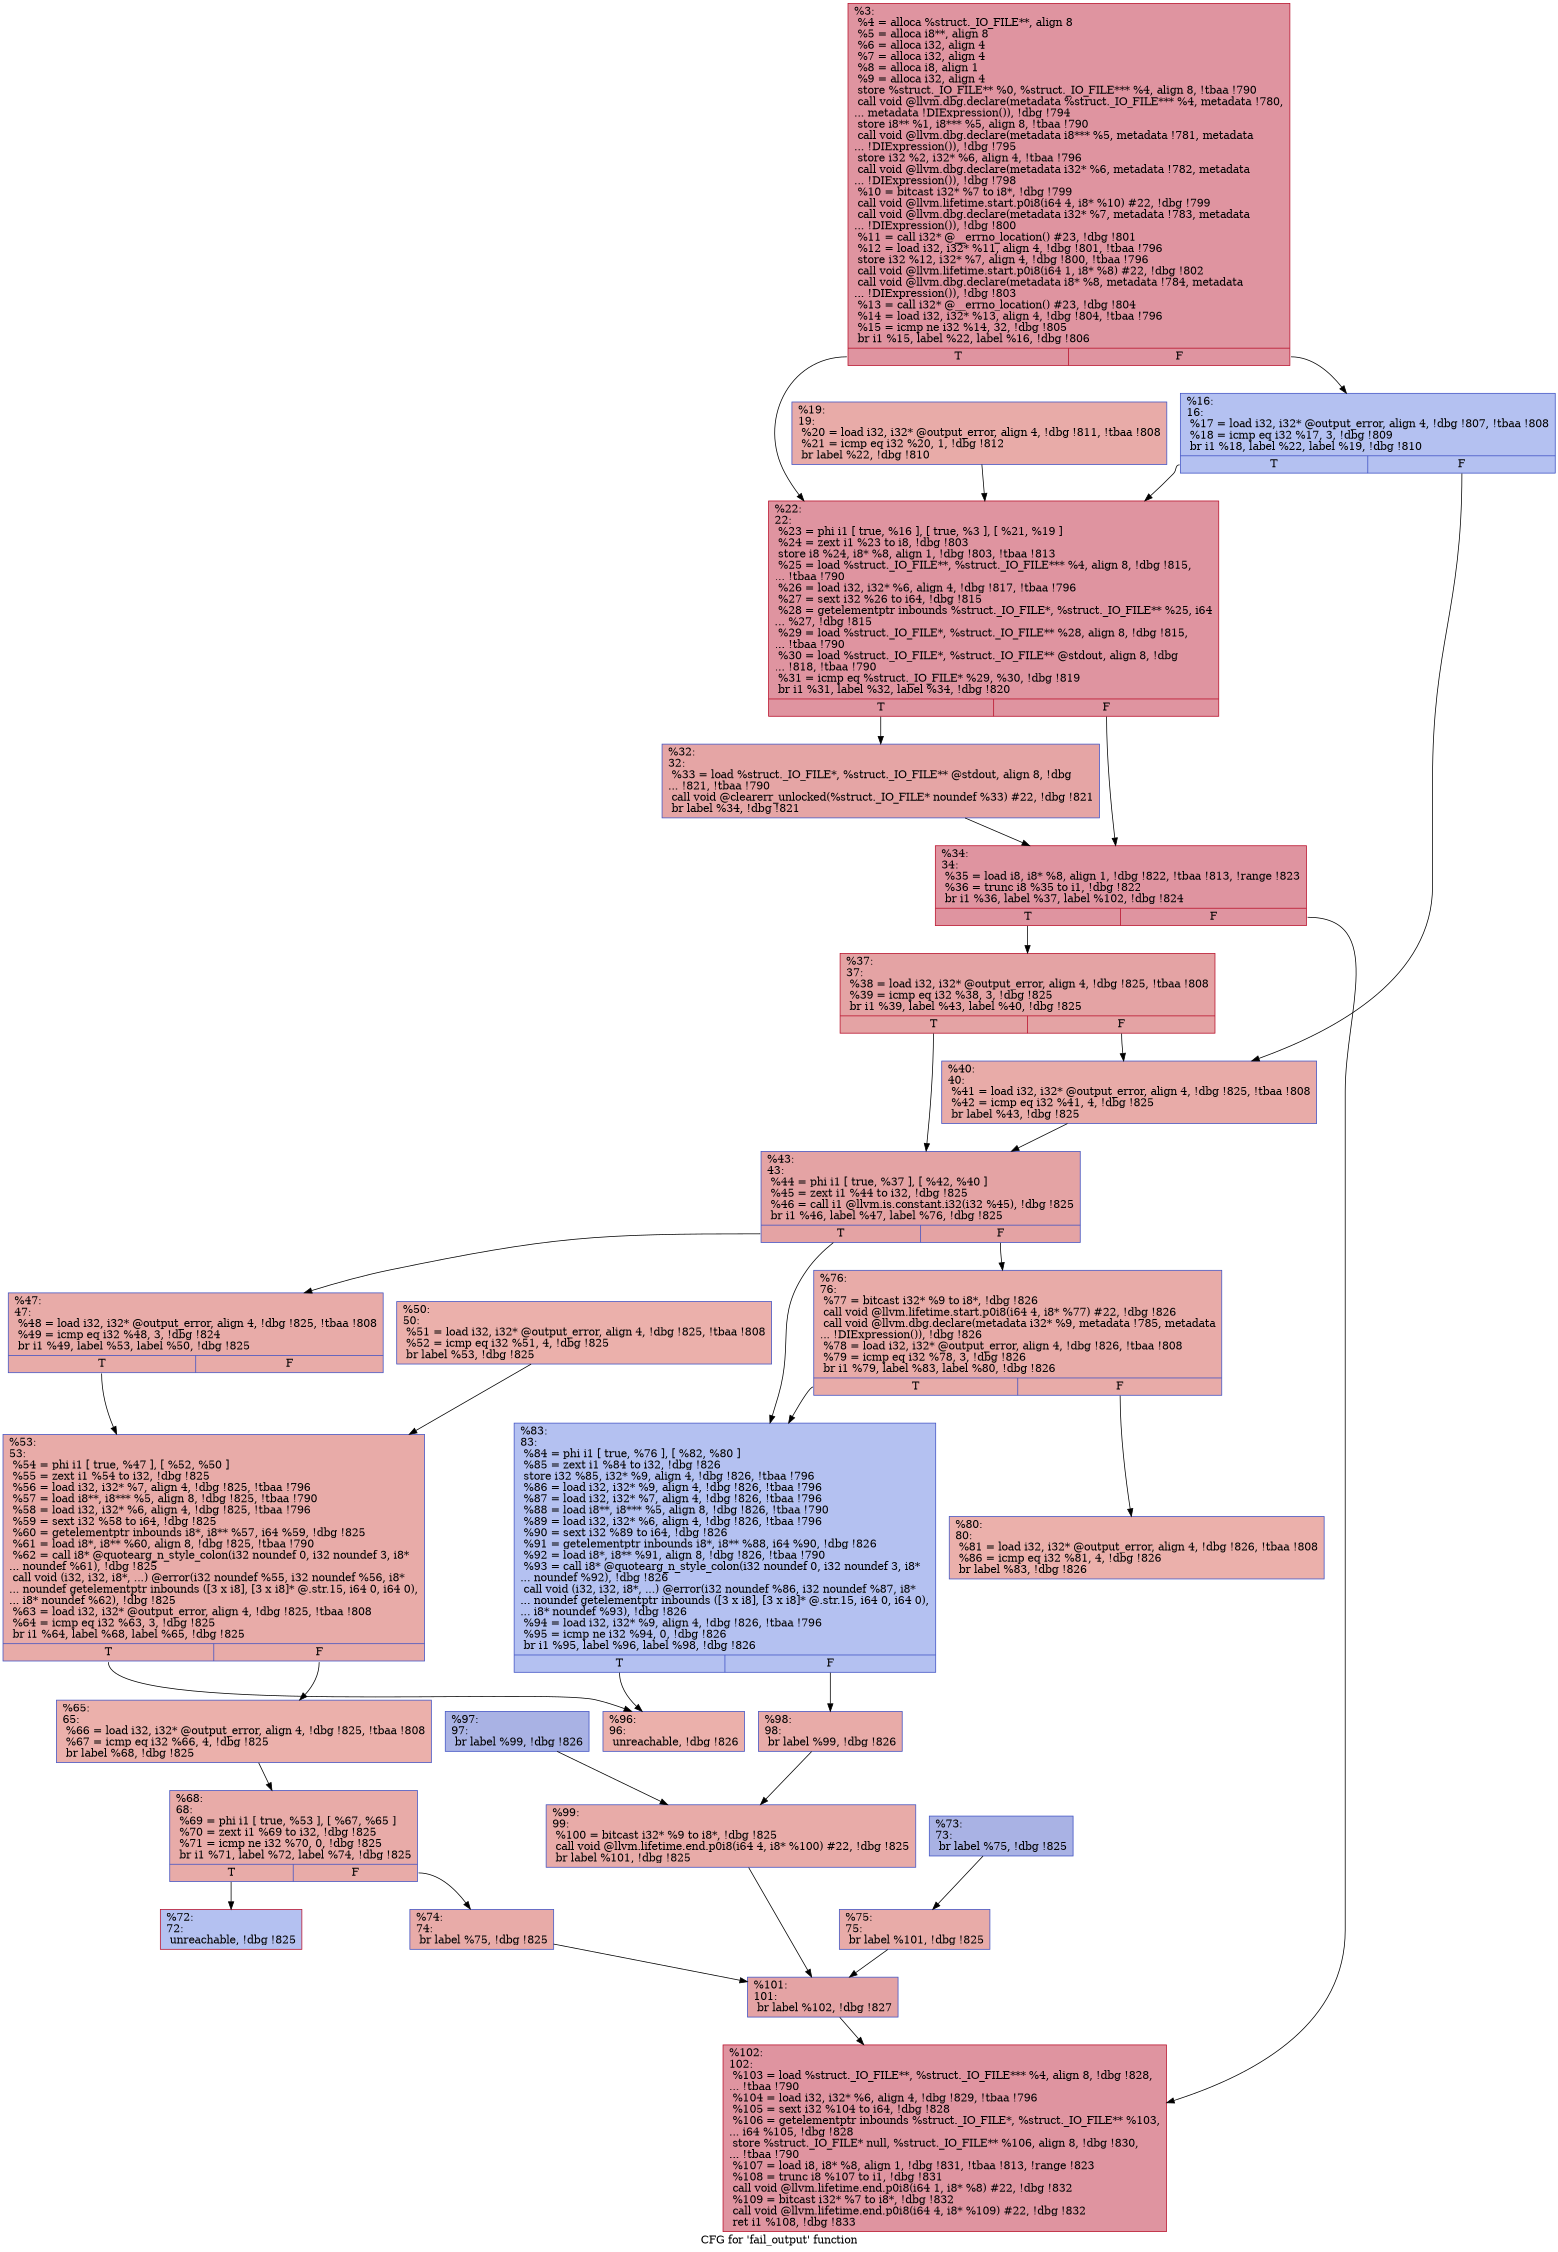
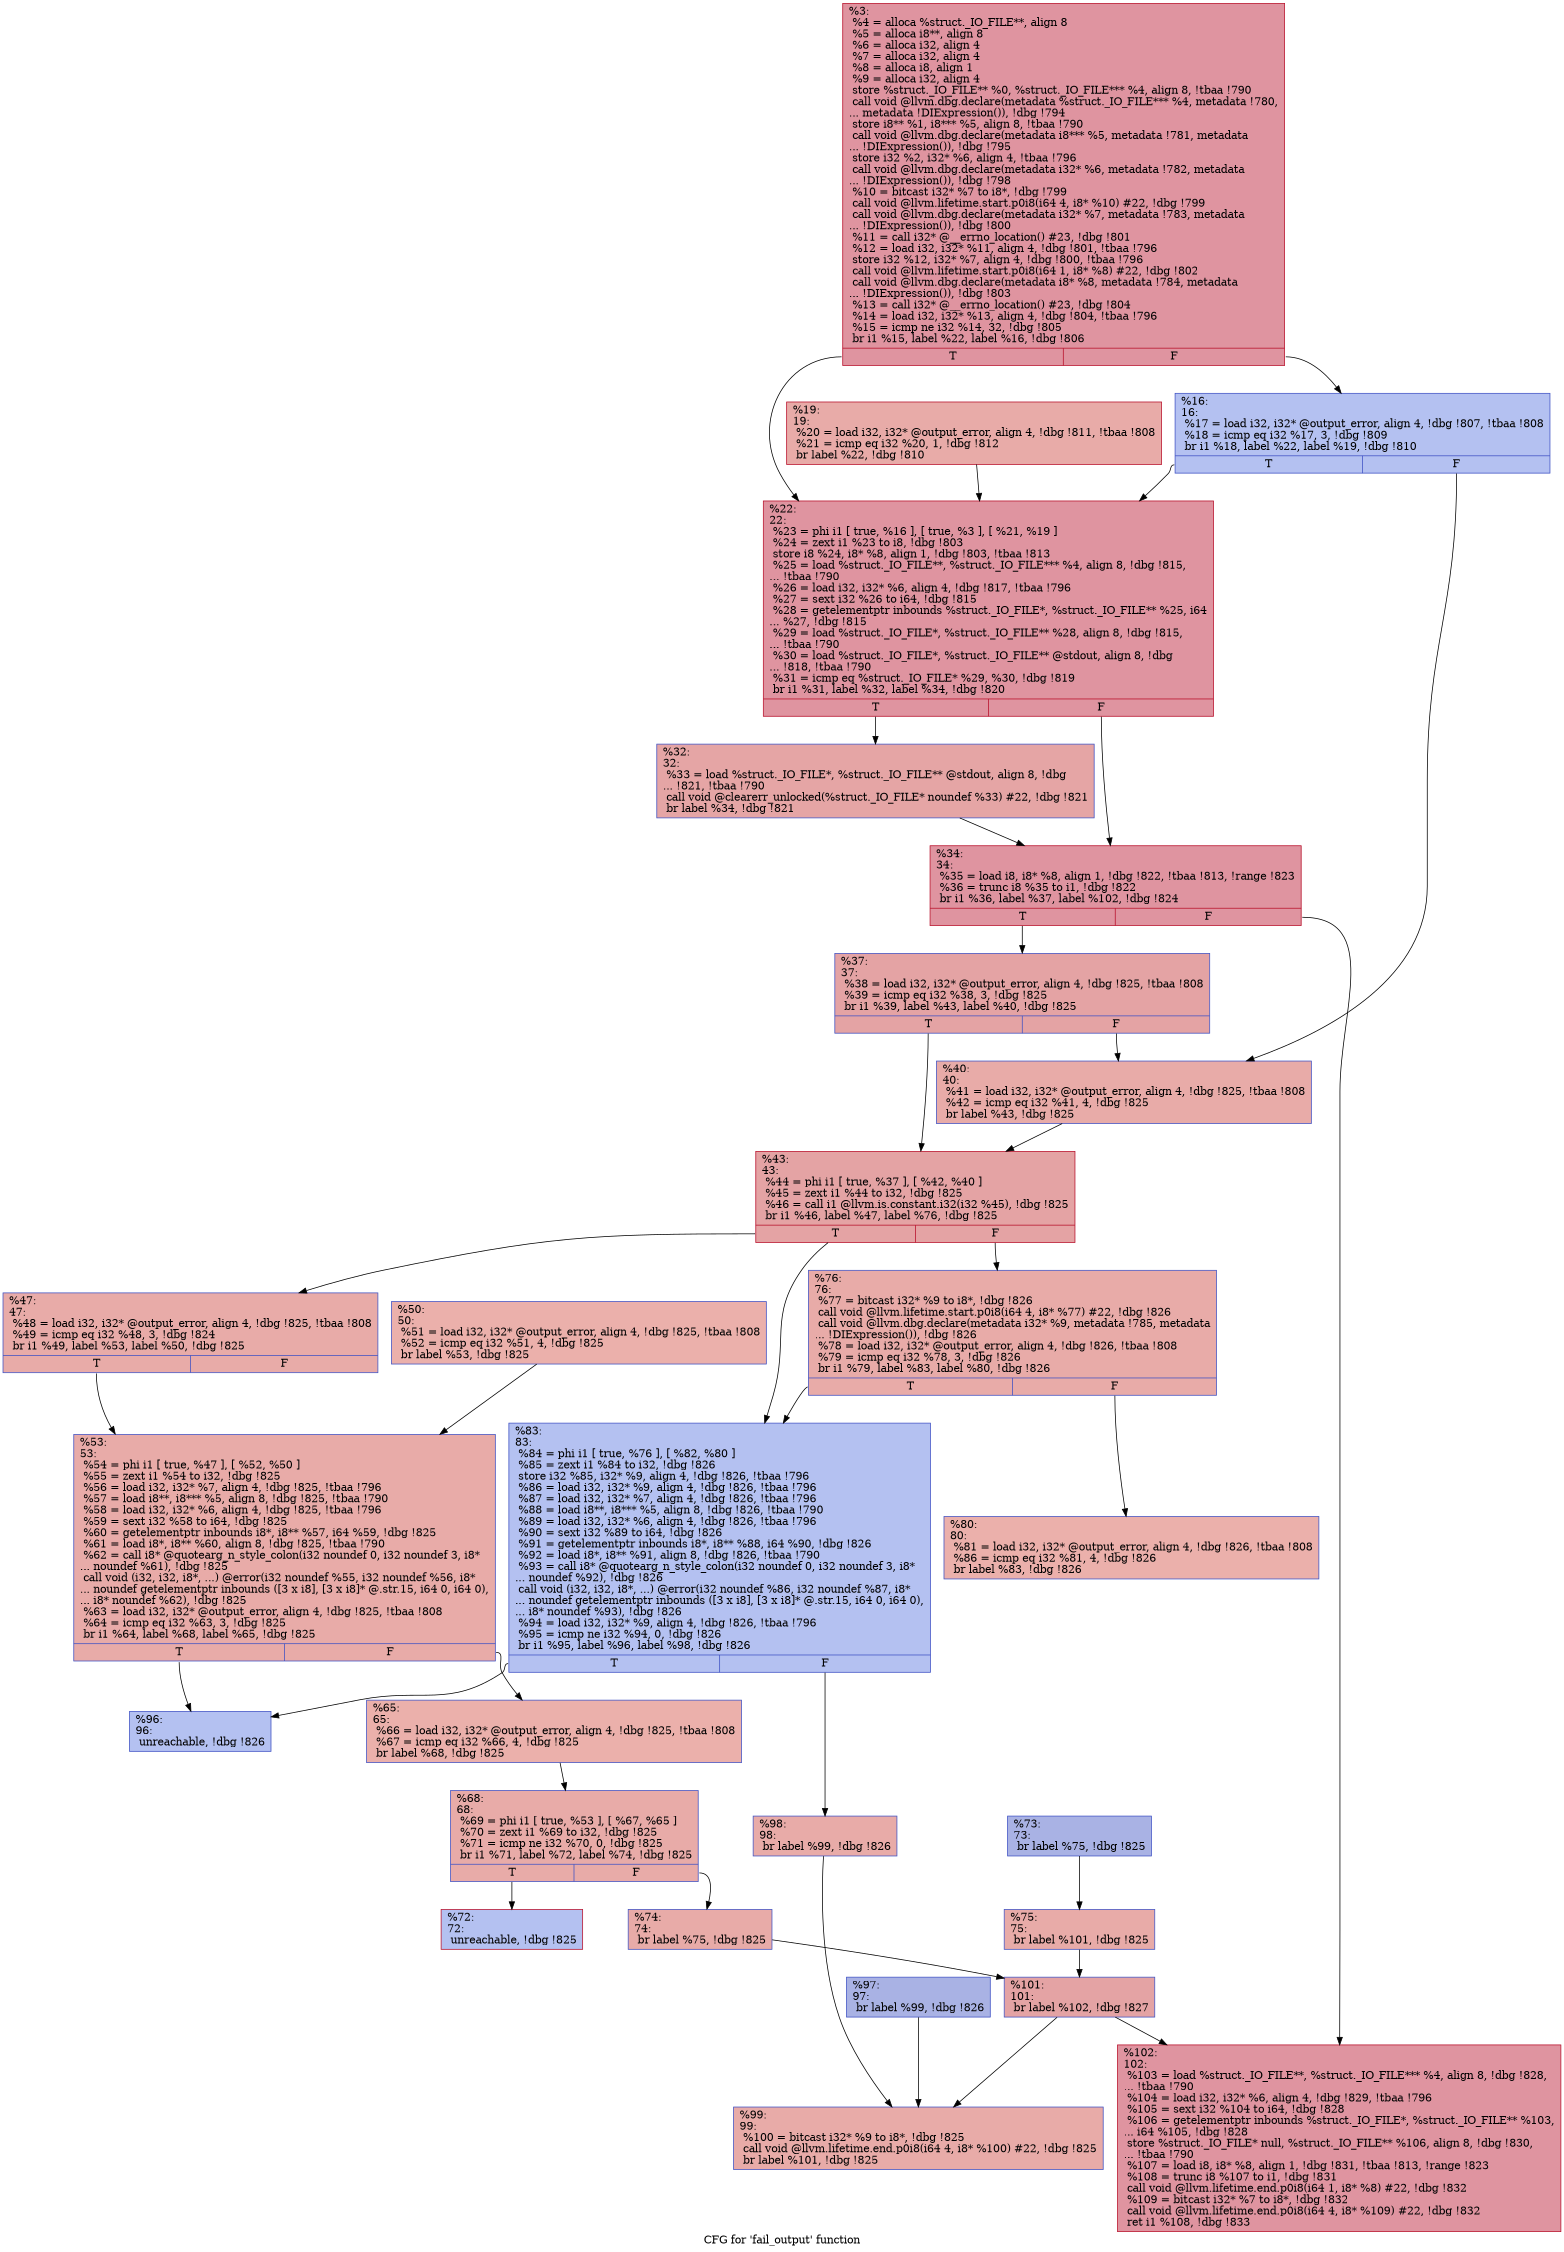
(979, 433) -> (974, 433)
(1028, 993) -> (1022, 993)
(921, 1197) -> (915, 1197)
(674, 1731) -> (200, 1731)
(778, 1919) -> (1008, 2060)
